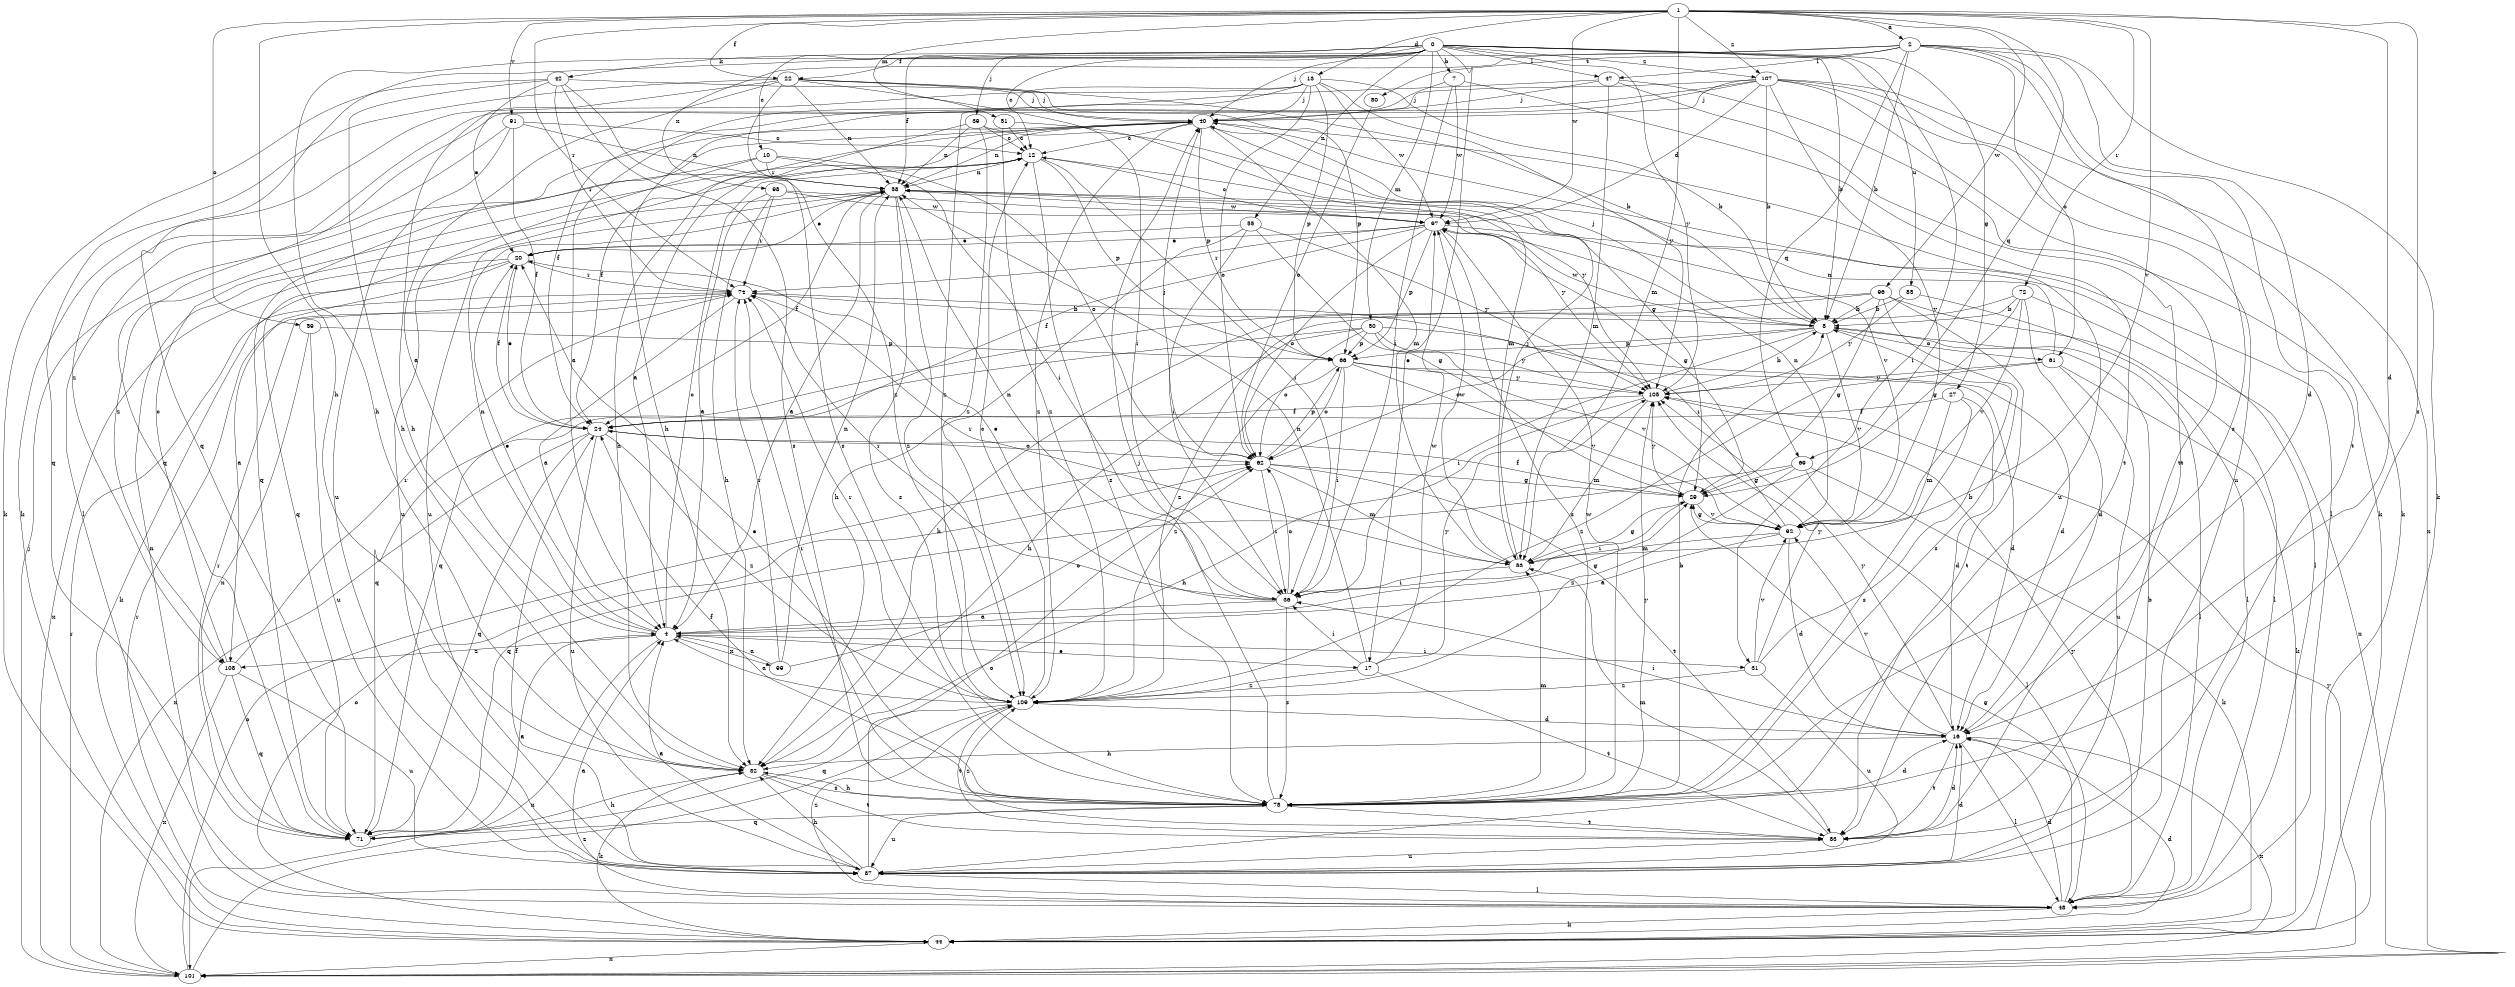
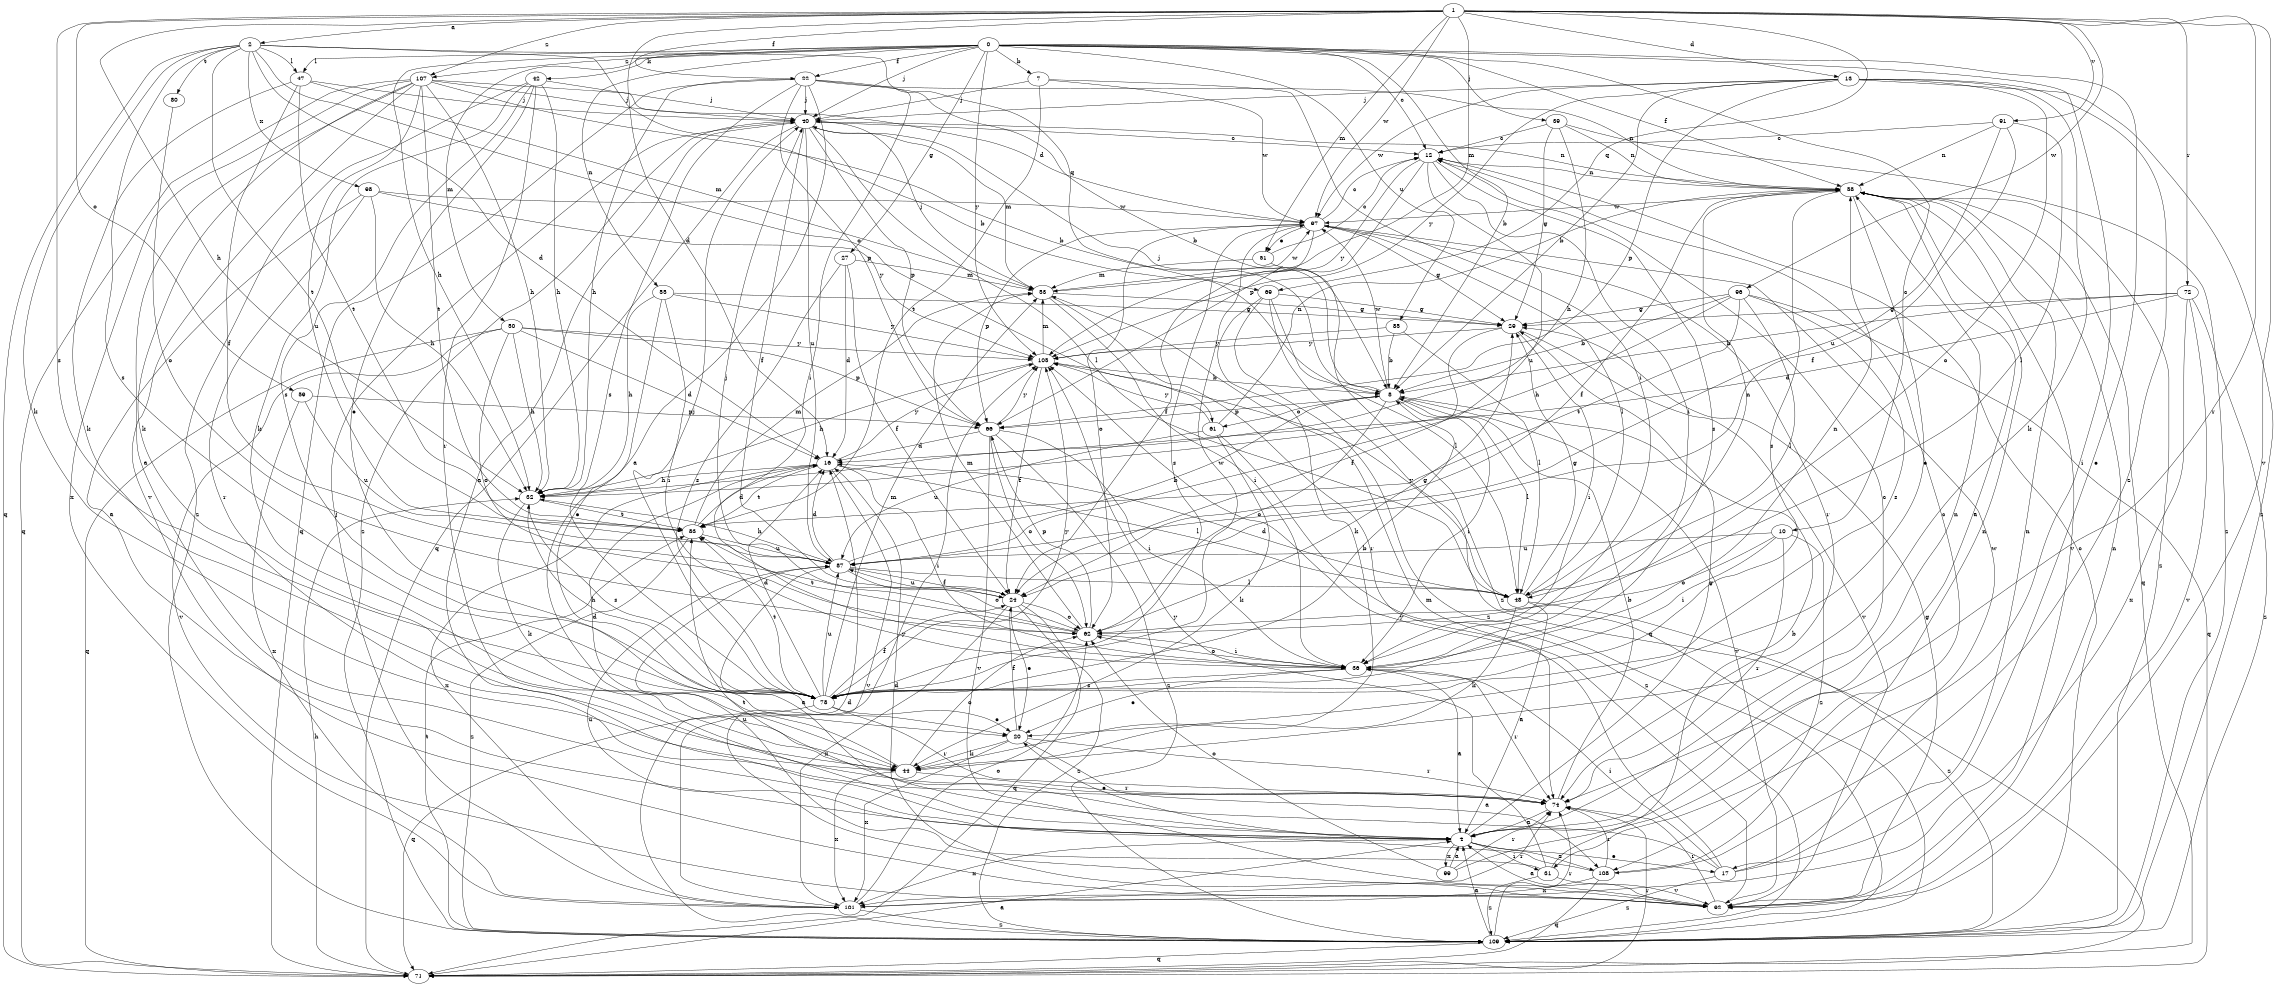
(819, 183) -> (1723, 695)
(978, 244) -> (1285, 235)
(205, 615) -> (400, 810)
